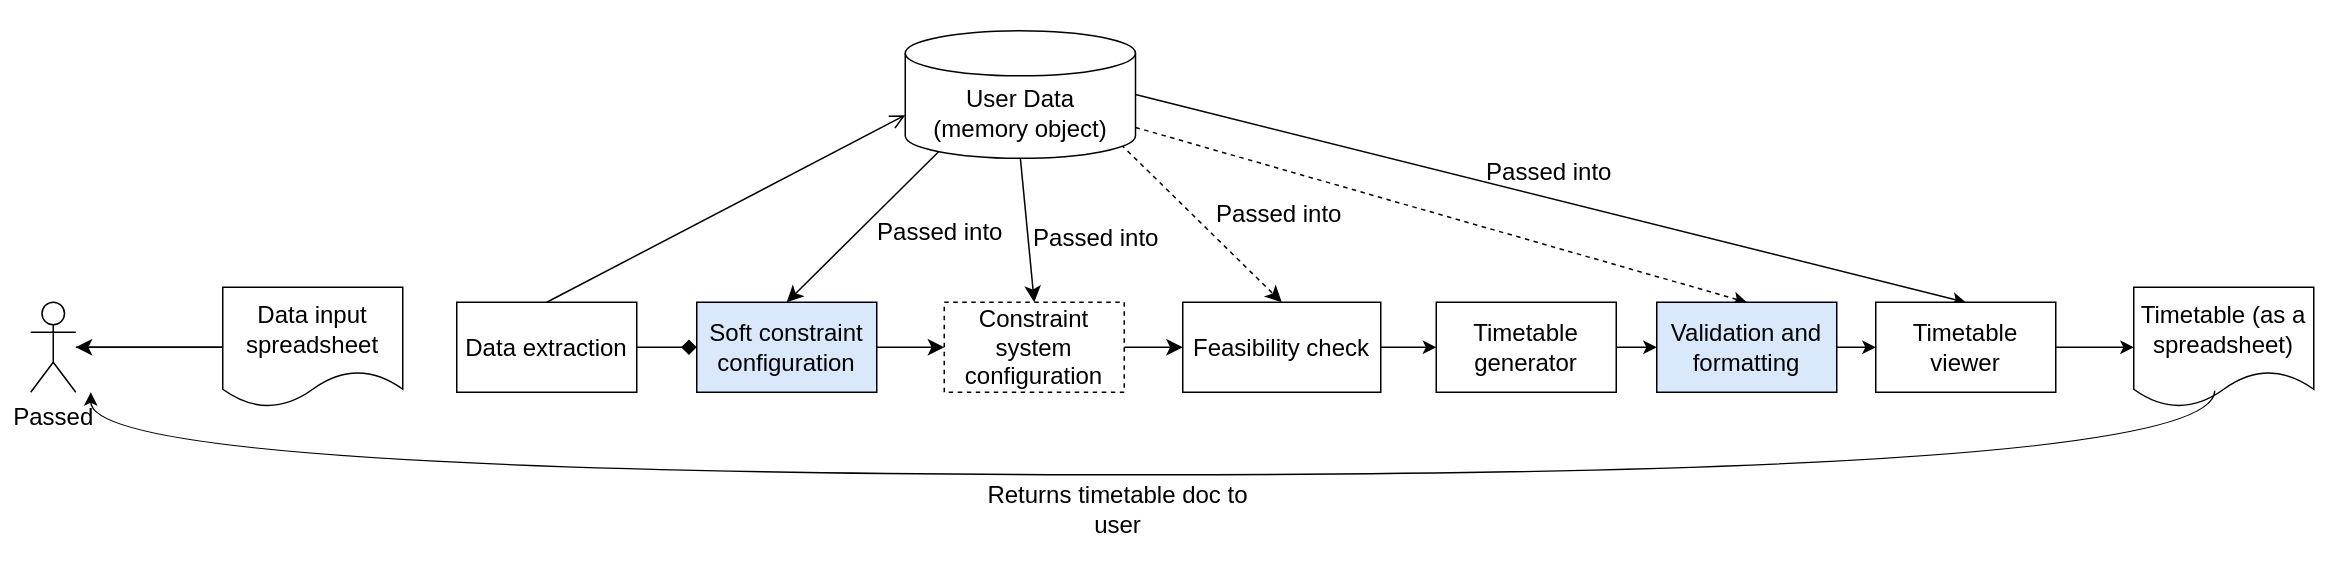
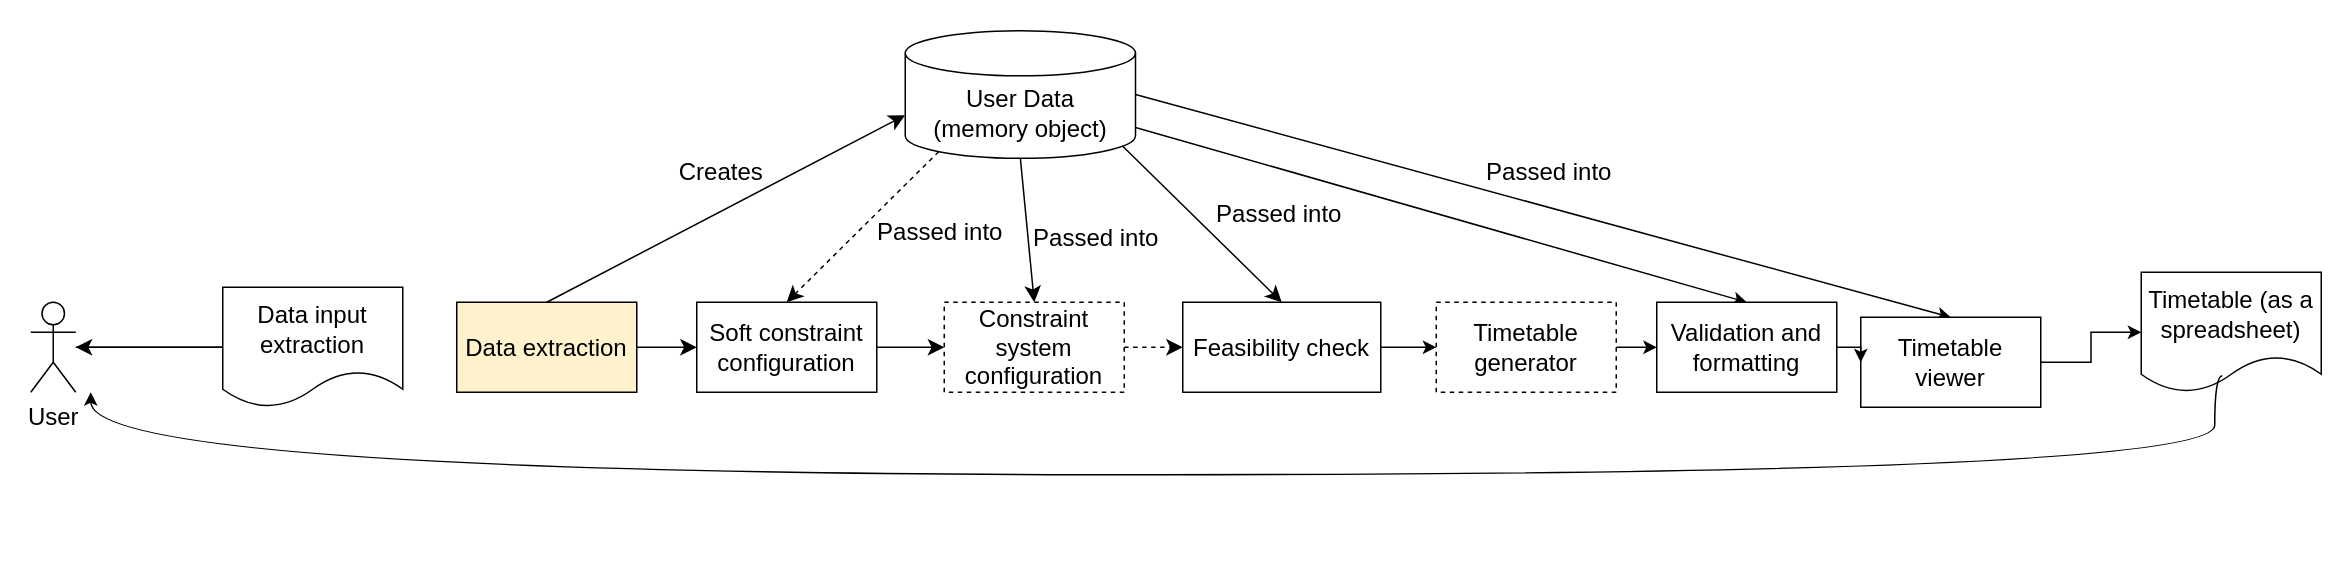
(897, 119) -> (893, 122)
none -> (721, 171)
(1436, 213) -> (1436, 213)
(1197, 219) -> (1197, 219)
(868, 222) -> (868, 222)
(313, 329) -> (313, 329)
(547, 347) -> (547, 347)
(681, 347) -> (682, 347)
(787, 347) -> (787, 347)
(1148, 347) -> (1148, 347)
(1526, 347) -> (1526, 347)
(1747, 347) -> (1747, 347)
(1966, 347) -> (1951, 362)
(2224, 347) -> (2231, 332)
(54, 414) -> (54, 414)
(1118, 509) -> none
